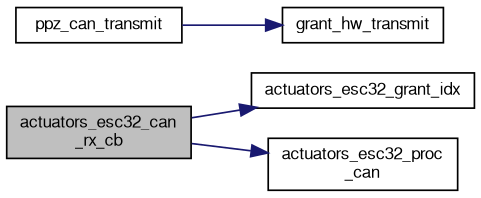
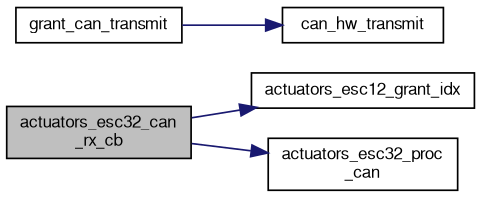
(99, 25) -> (99, 25)
(363, 25) -> (363, 25)
(363, 91) -> (363, 91)
